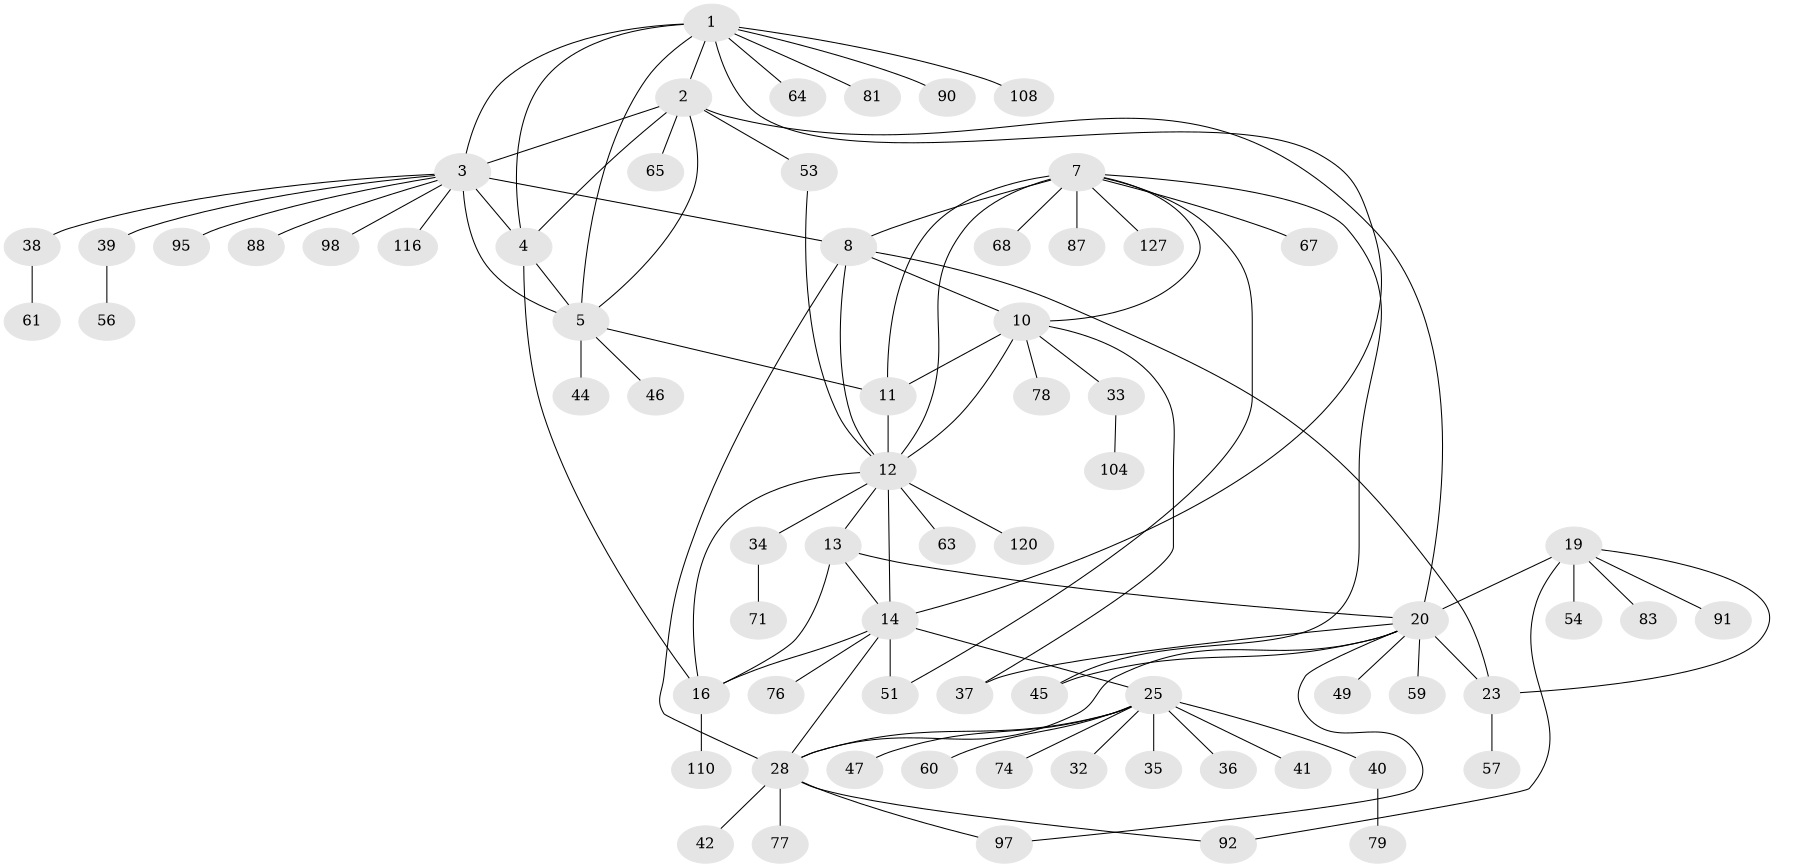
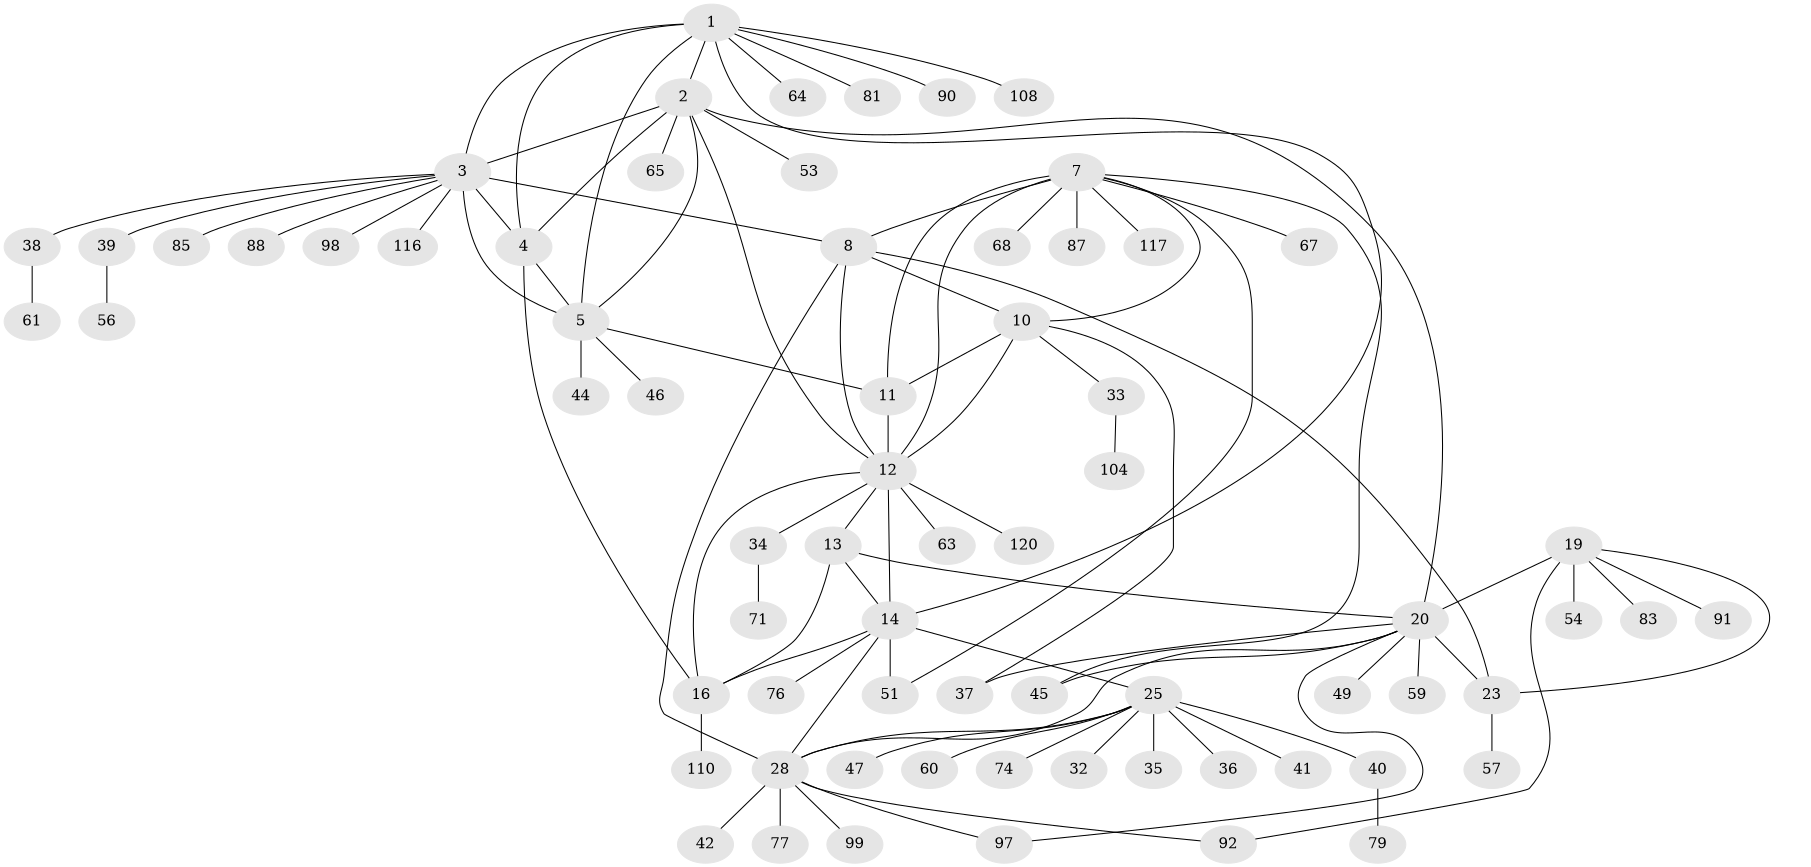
(182, 247) -> (182, 247)
(1154, 247) -> (1154, 247)
(813, 331) -> (759, 300)
(1042, 396) -> none
none -> (855, 845)
